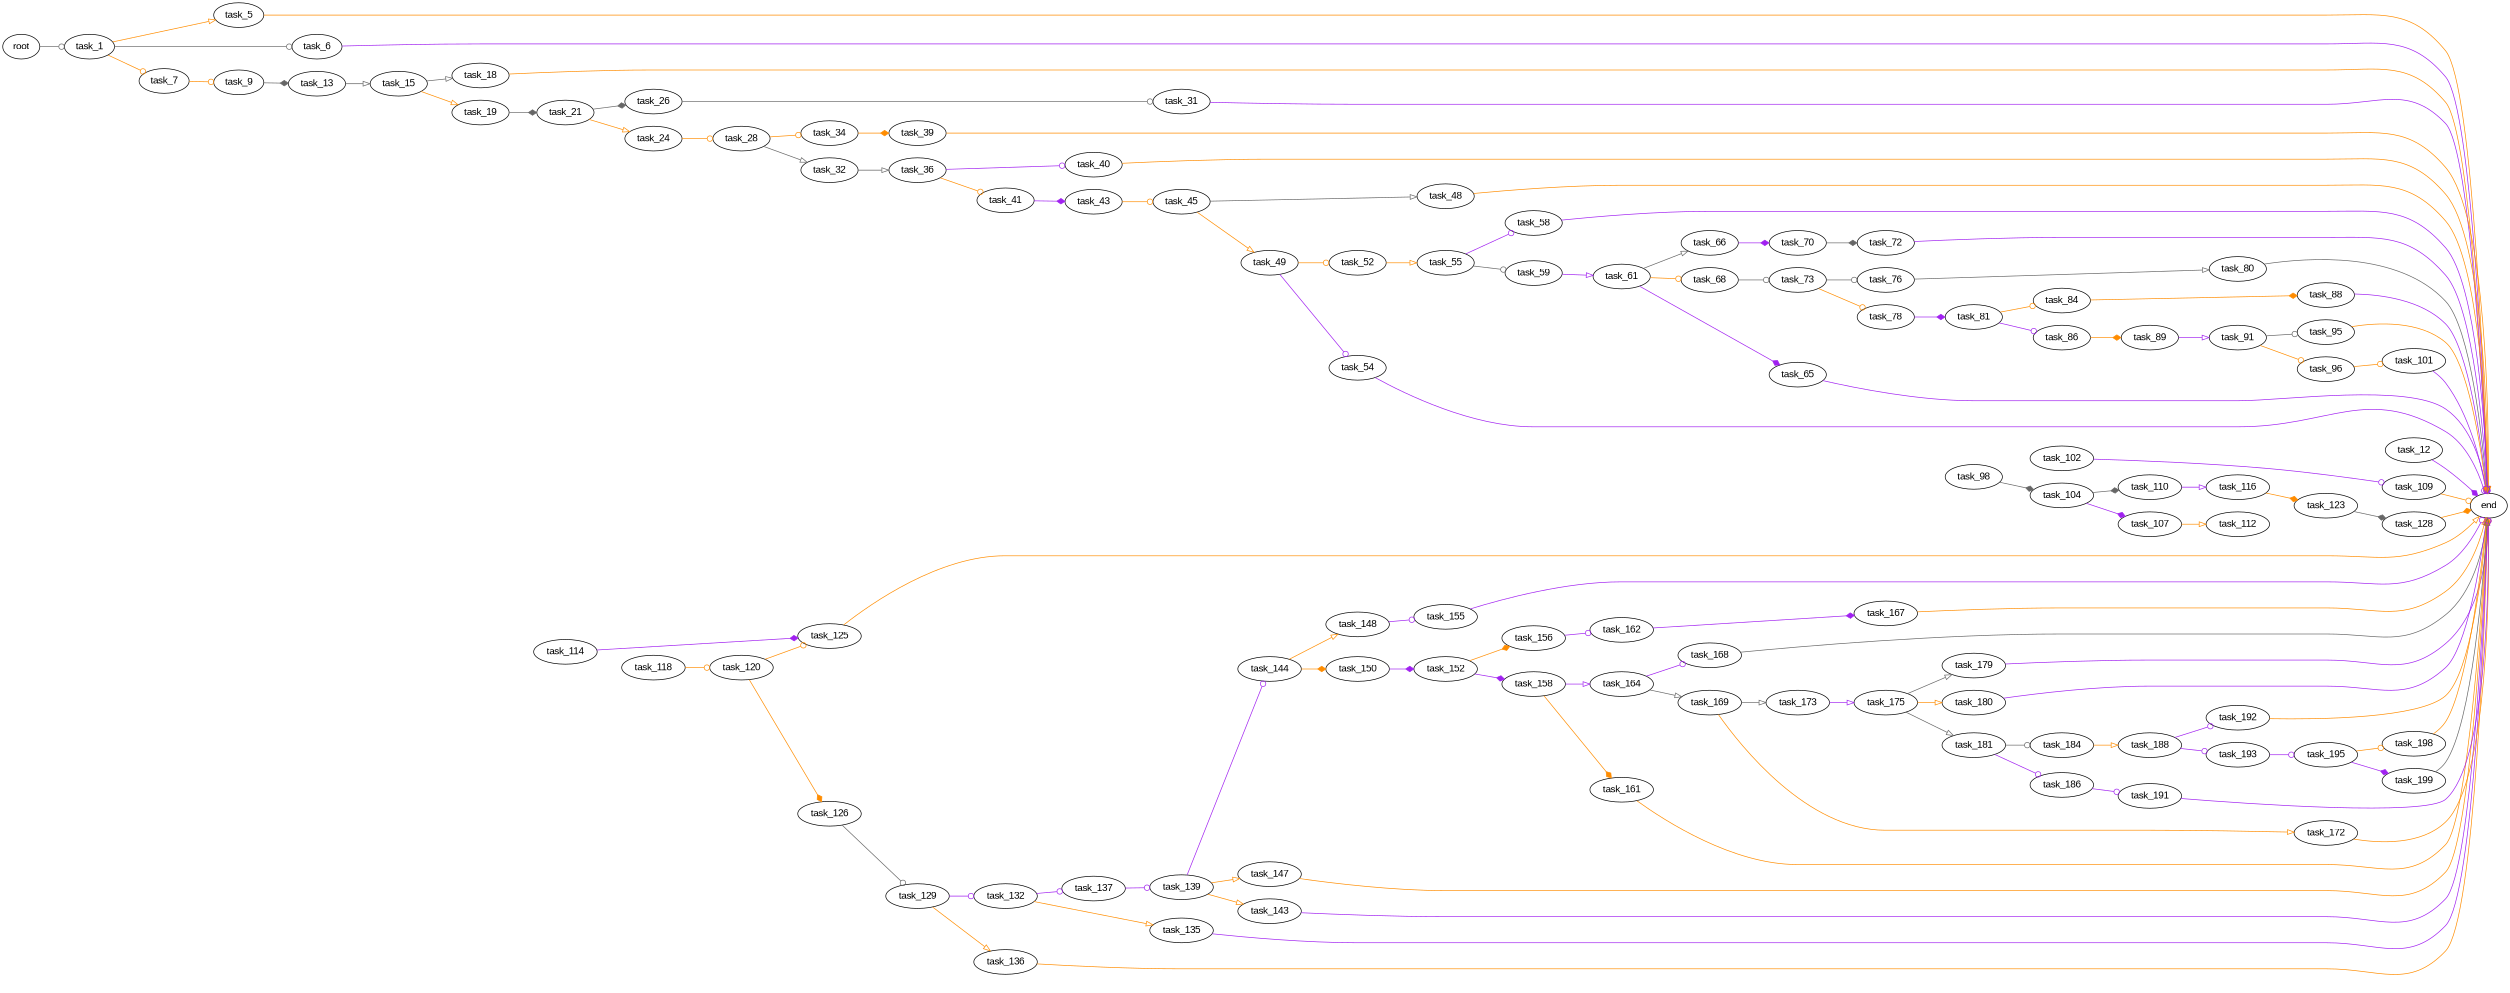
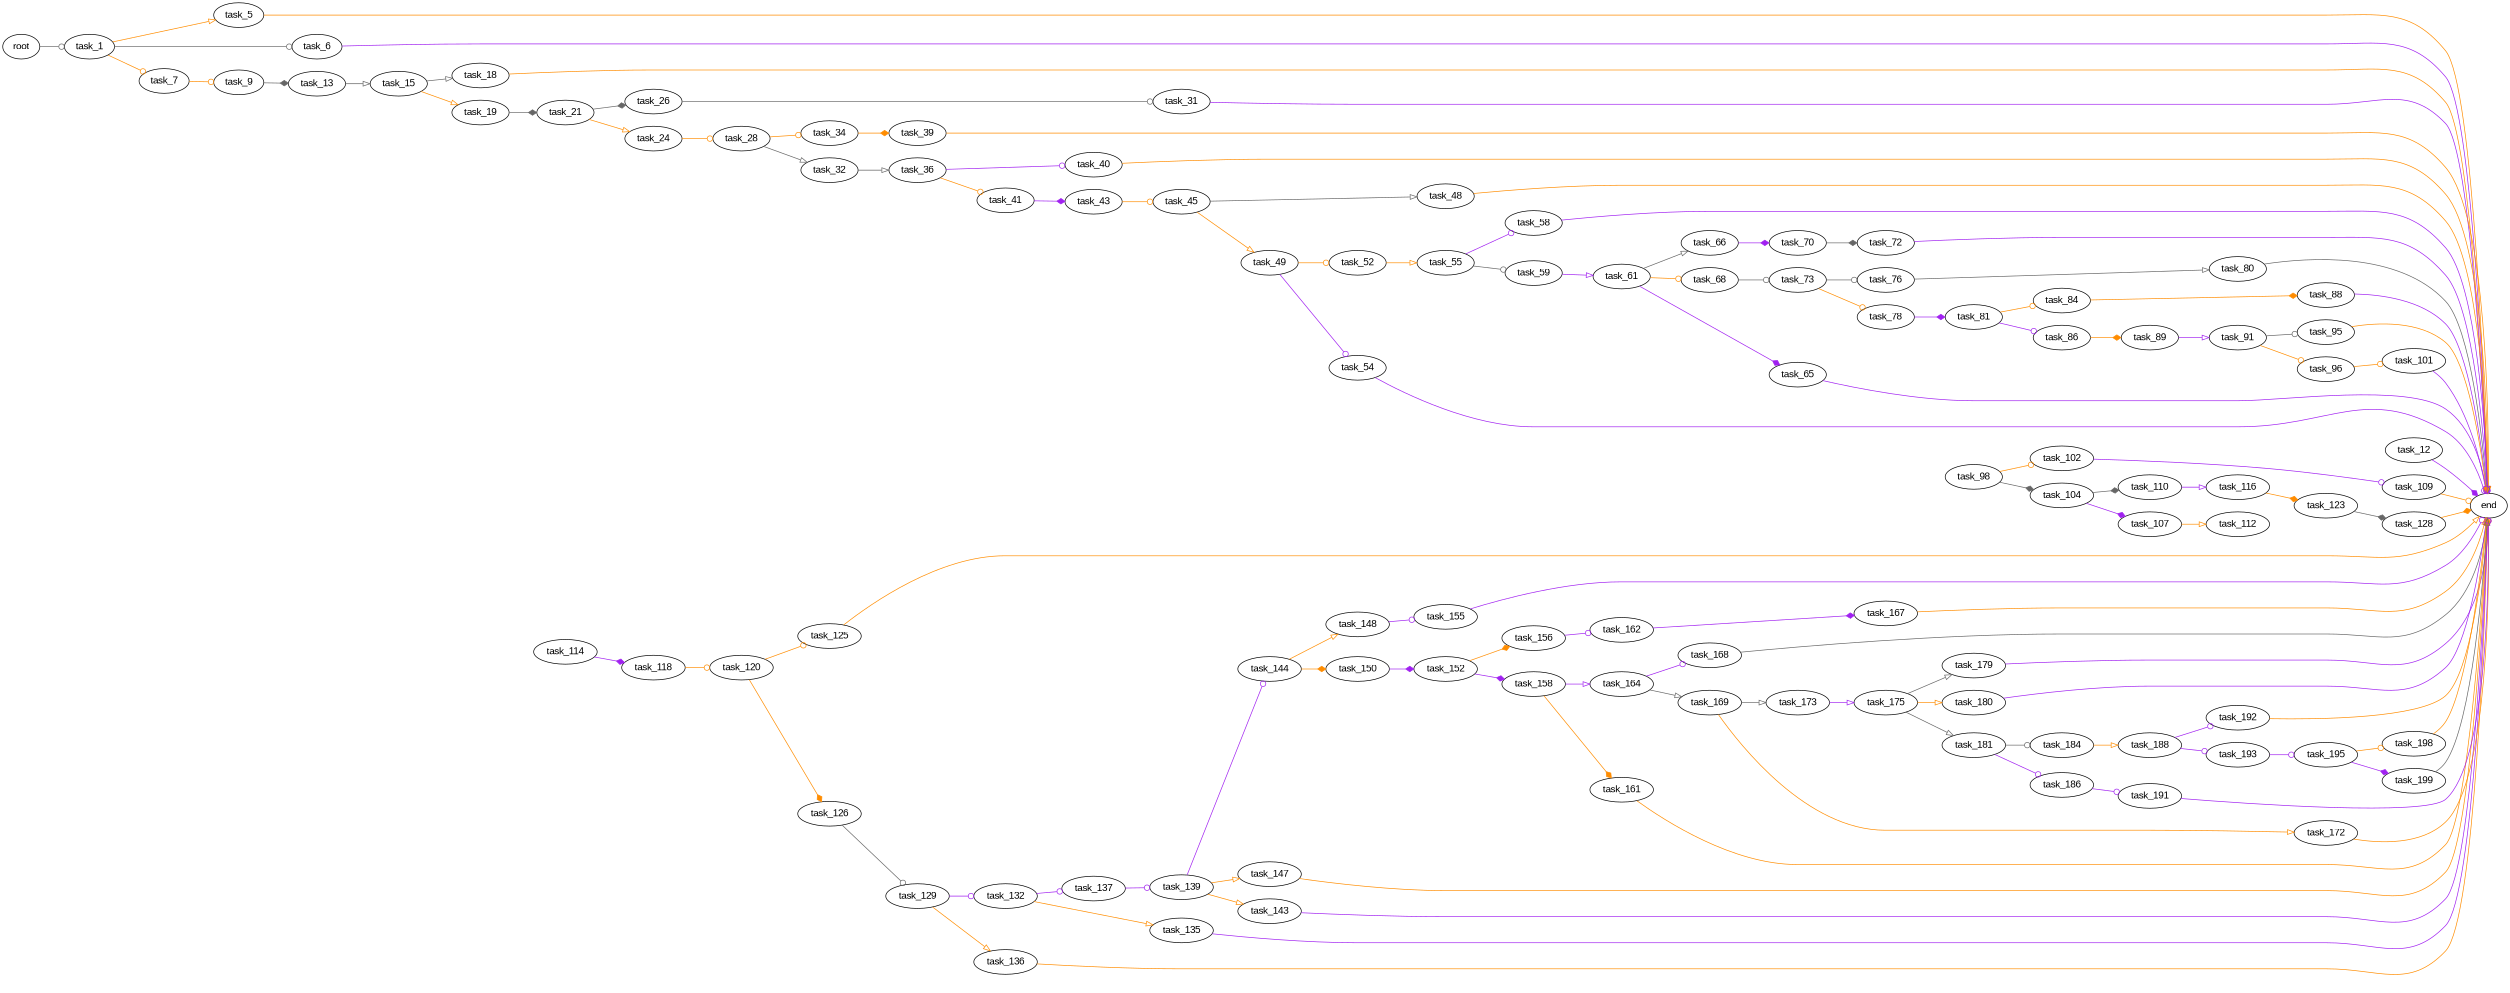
none -> (2014, 468)
(693, 644) -> (605, 659)
